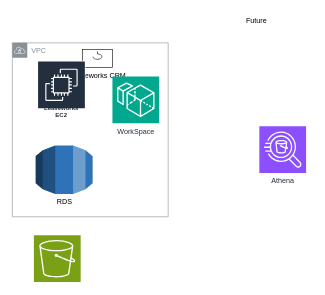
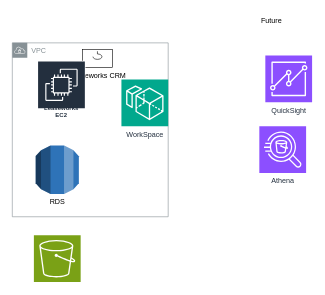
(257, 21) -> (272, 21)
none -> (289, 79)
(136, 100) -> (145, 103)
(64, 170) -> (57, 170)
